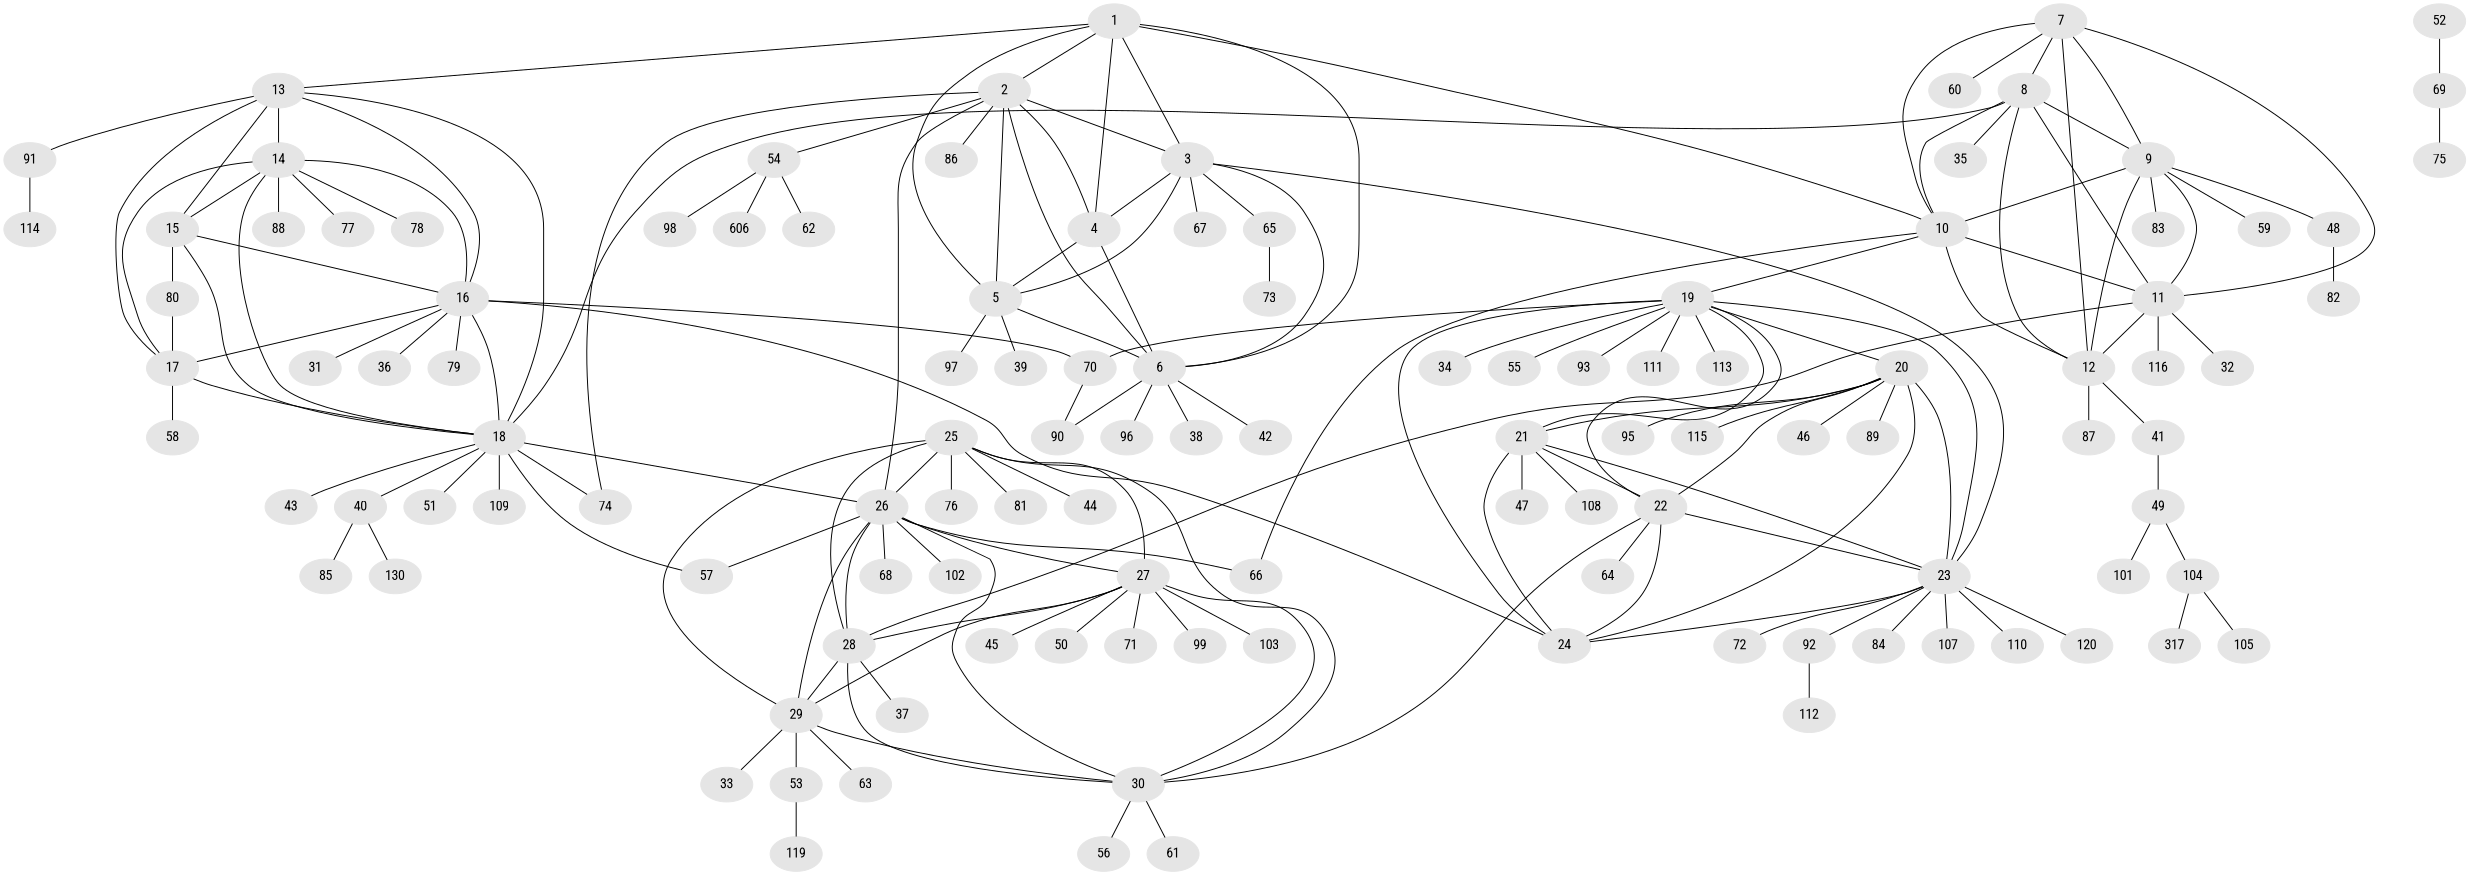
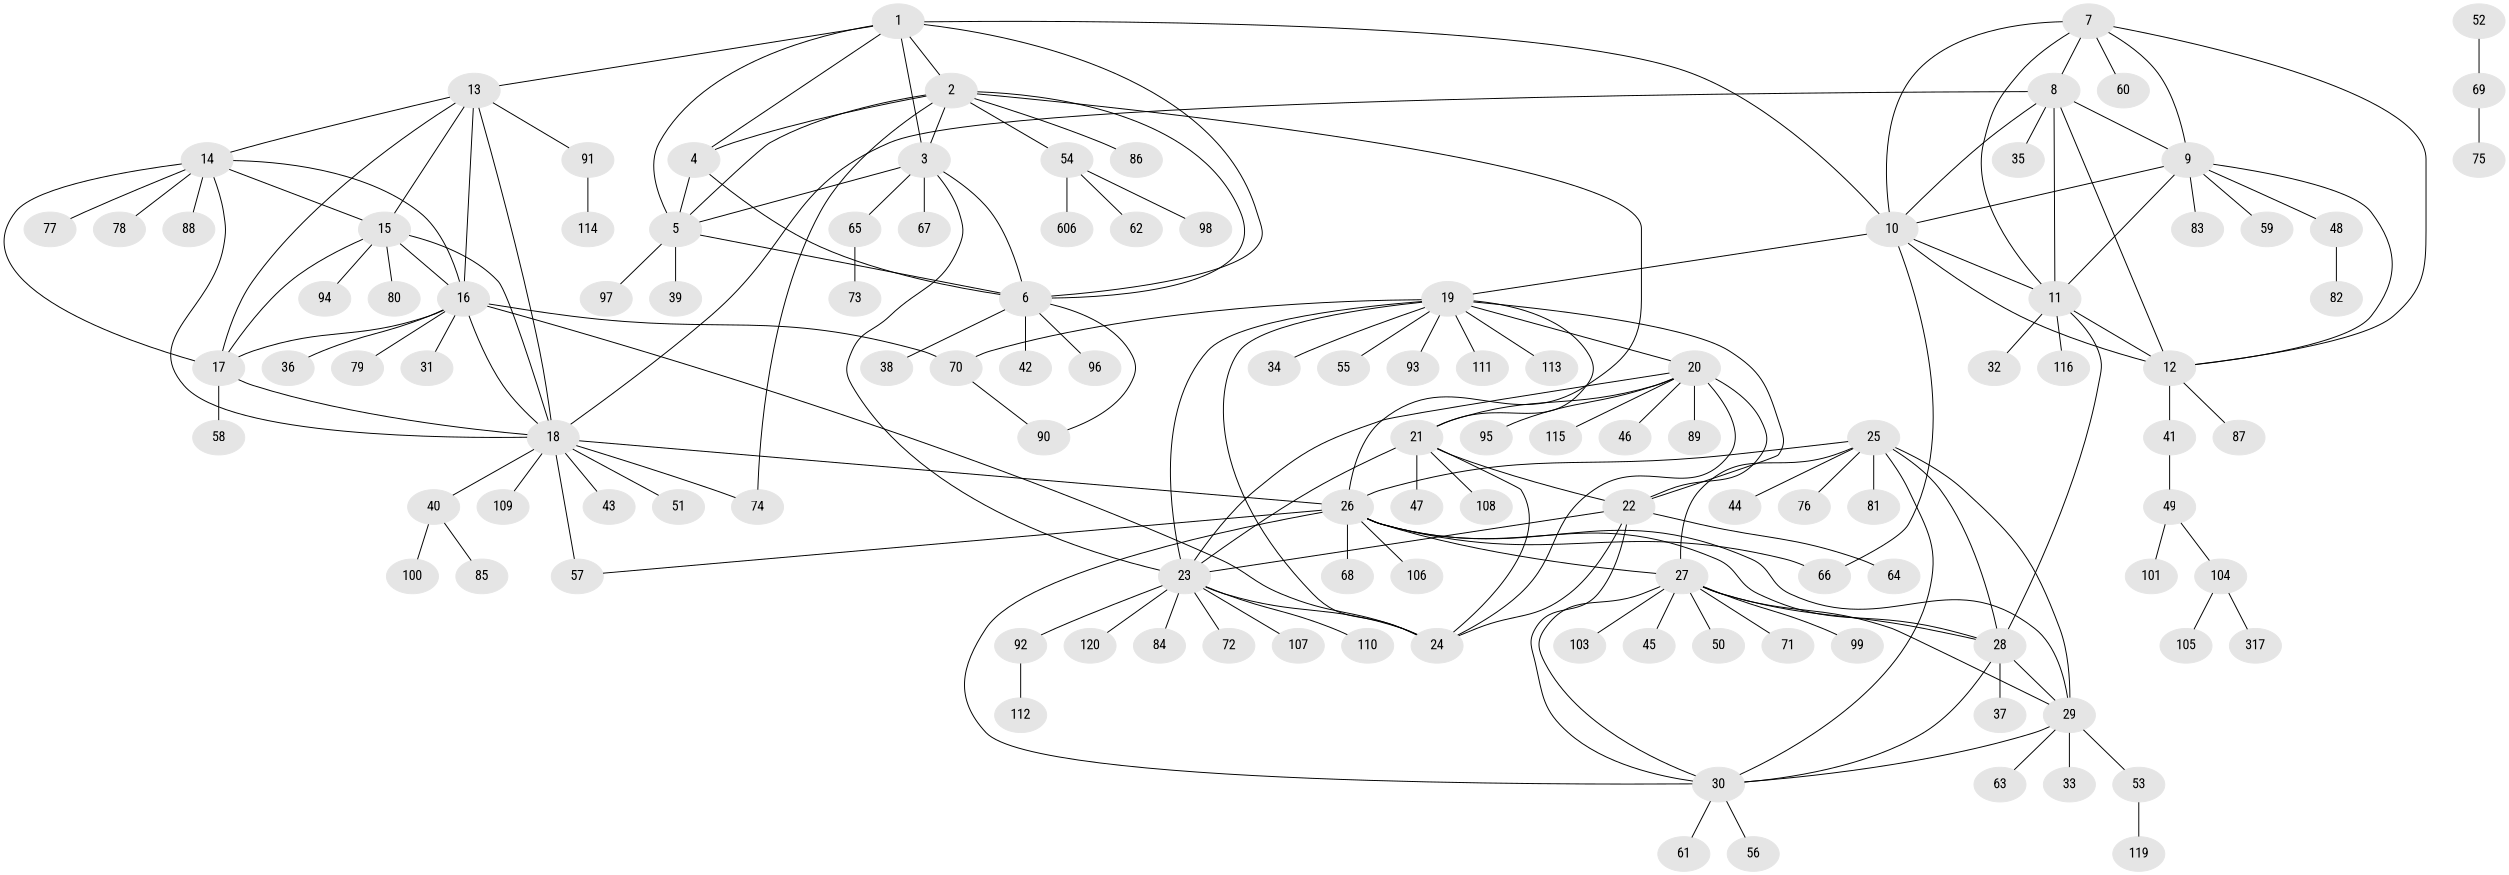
(1141, 195) -> none
none -> (325, 299)
(173, 334) -> (286, 285)
(395, 576) -> (412, 576)
(955, 576) -> (1417, 576)
